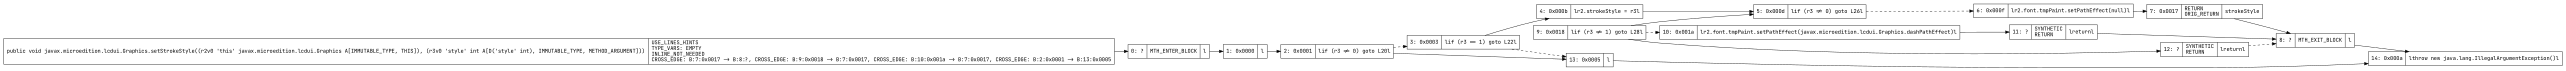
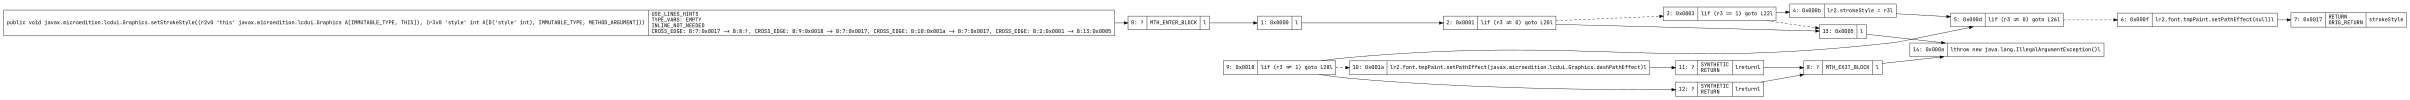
(2261, 25) -> none
(2260, 45) -> (1780, 79)
